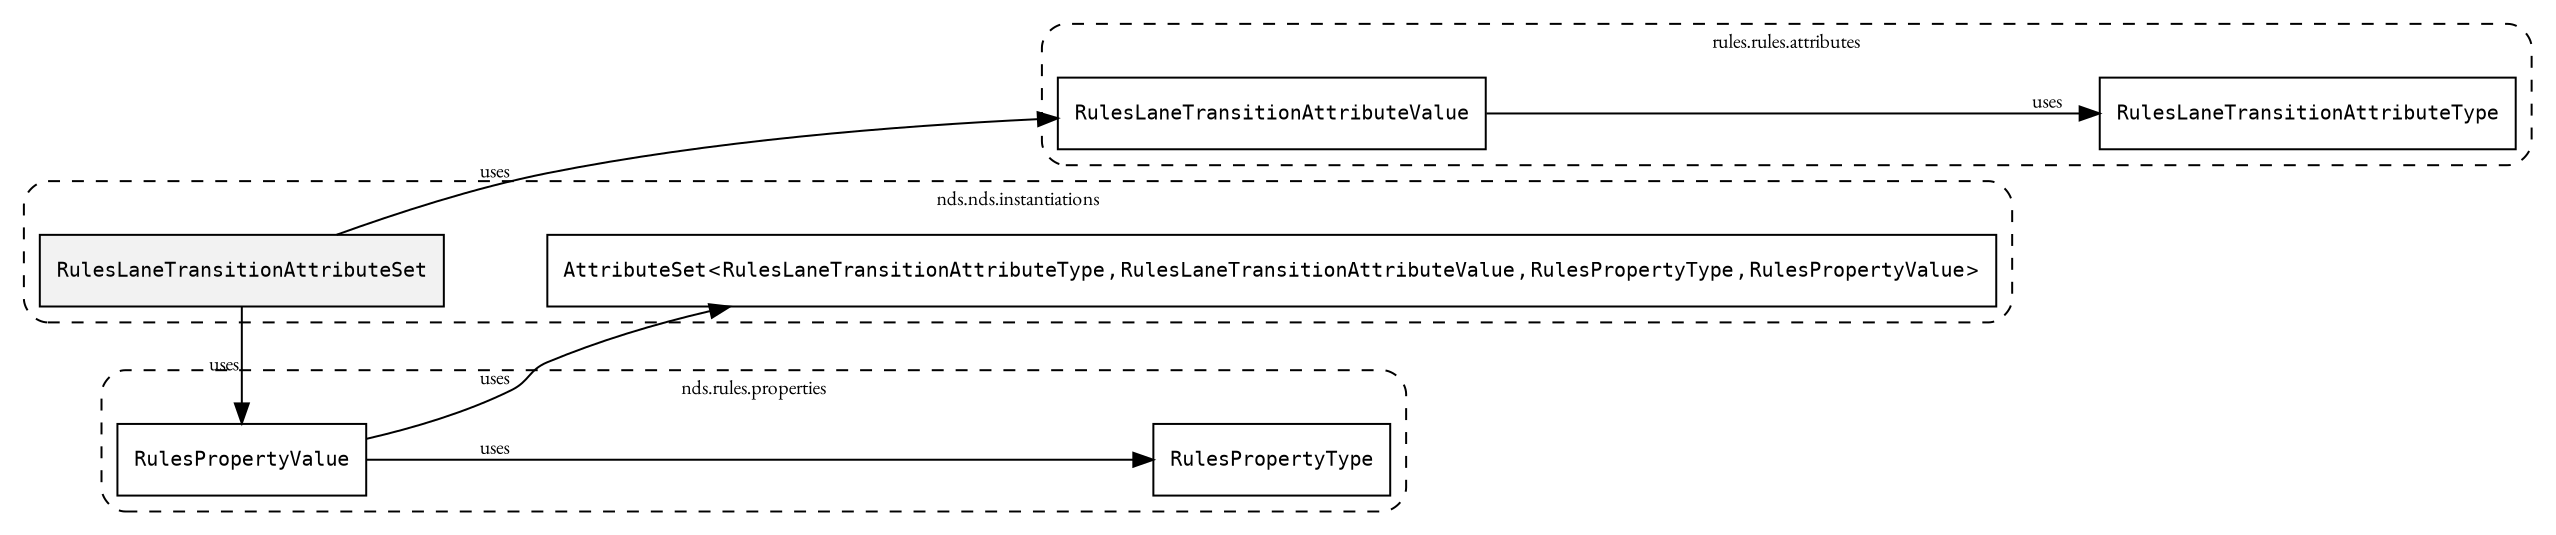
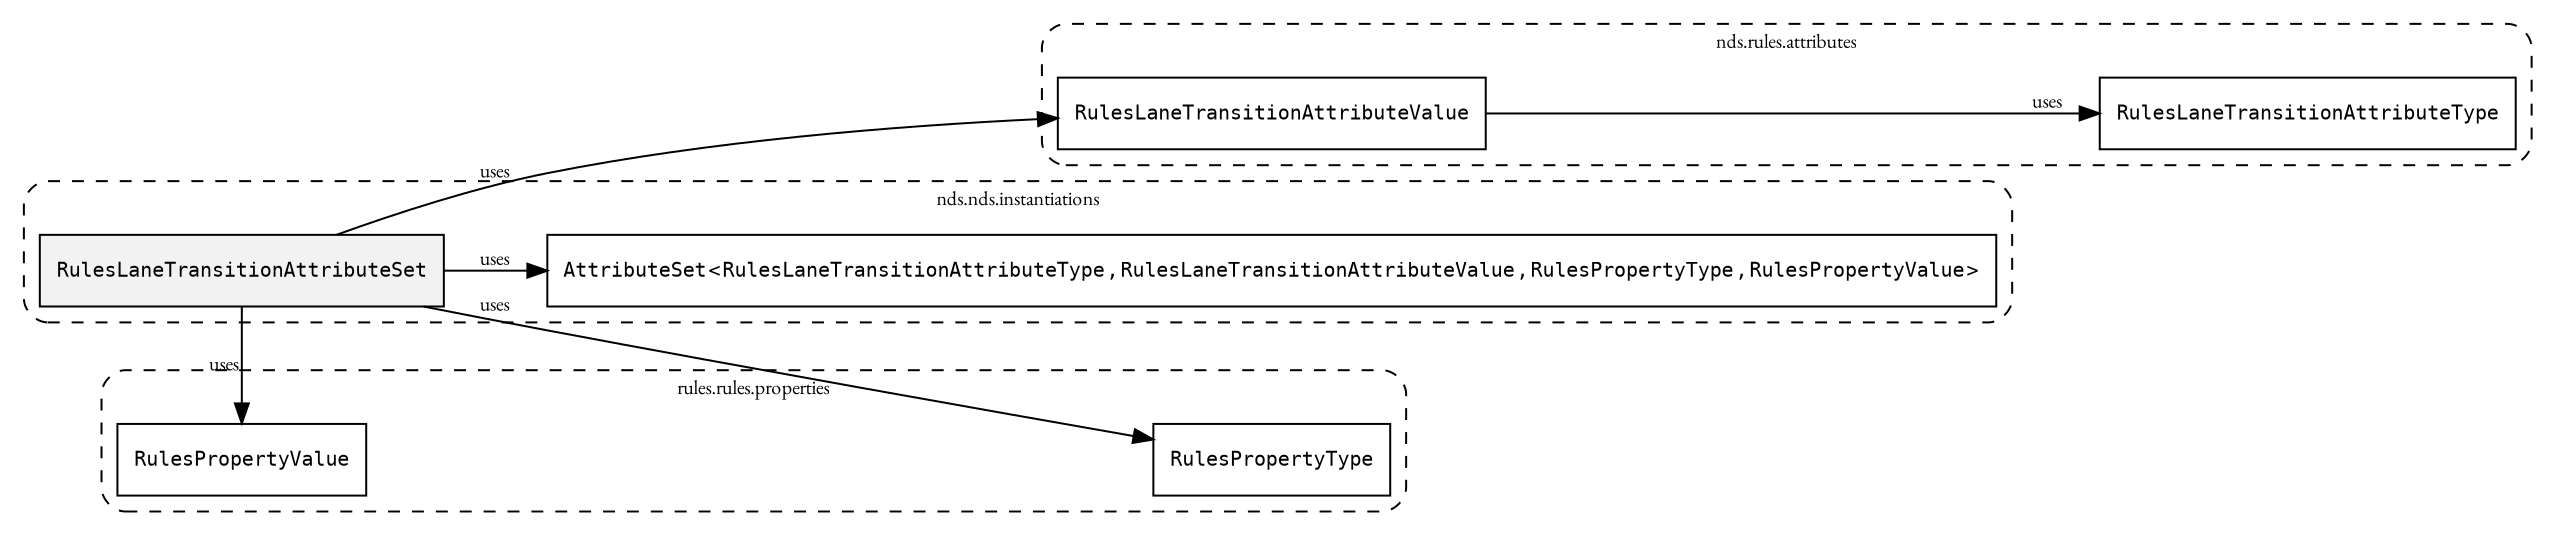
(1787, 43) -> (1787, 43)
(522, 383) -> (486, 271)
(754, 389) -> (754, 389)
(750, 460) -> (831, 382)
